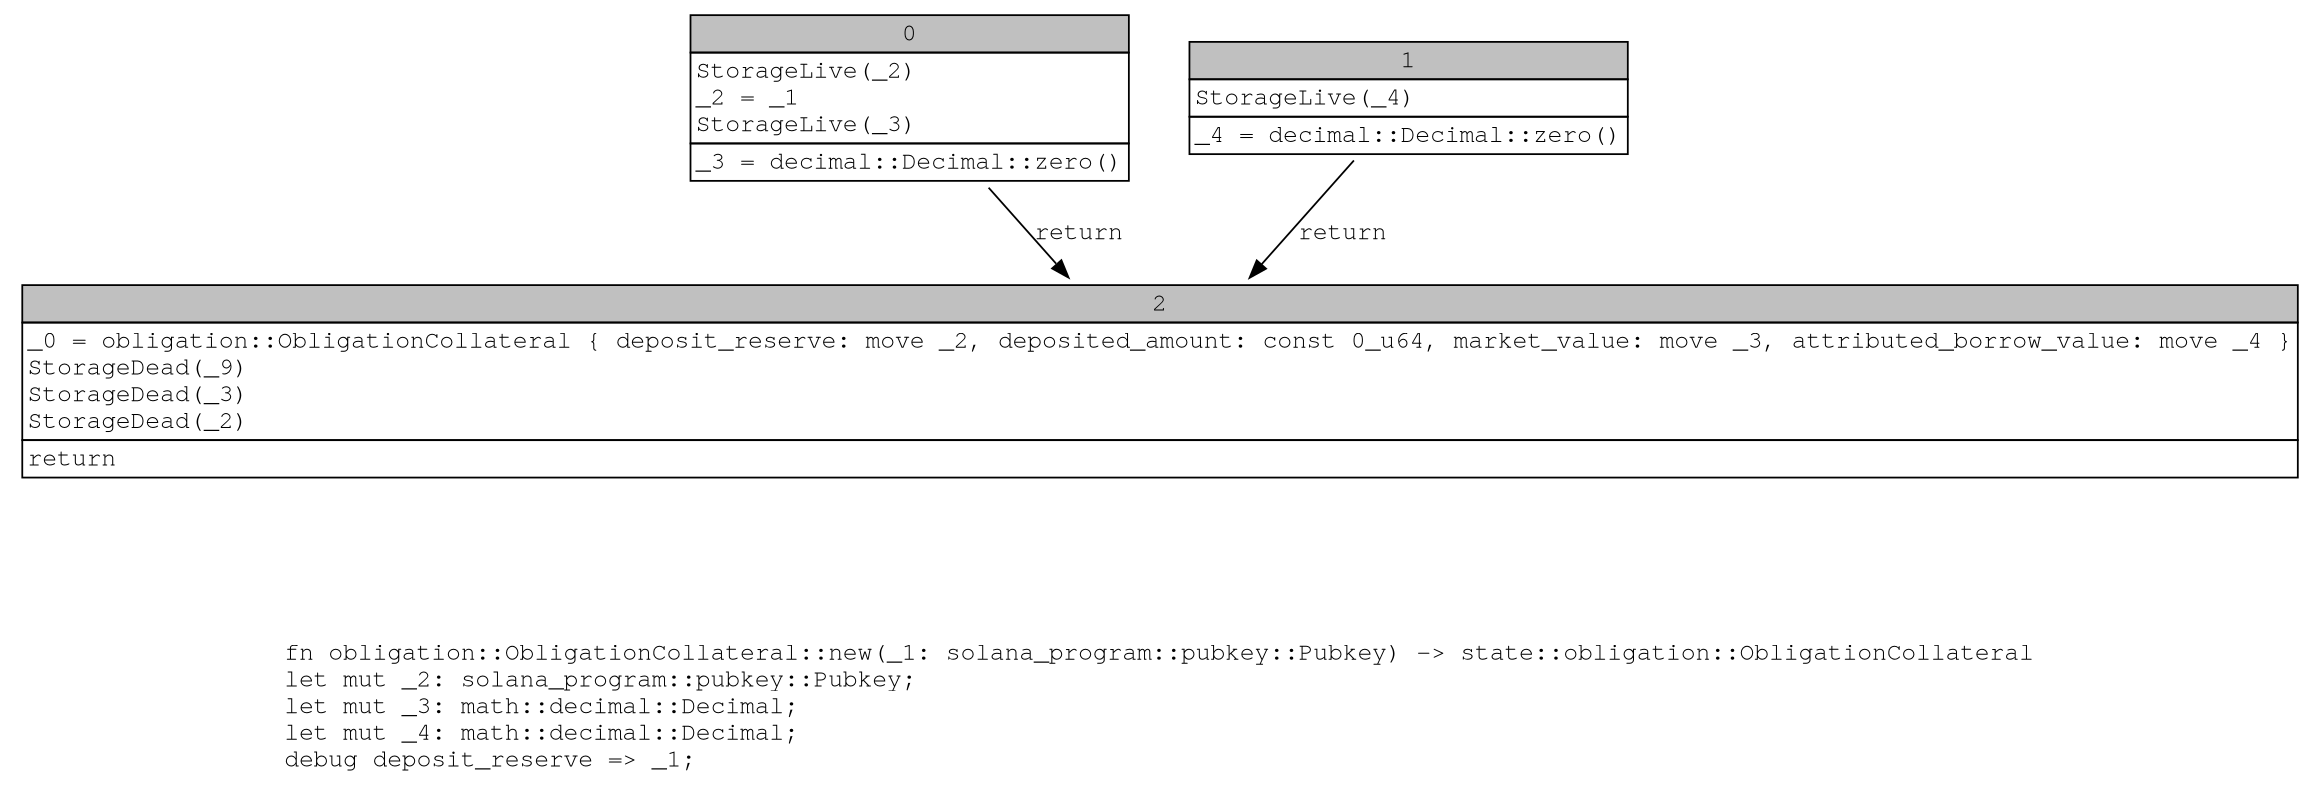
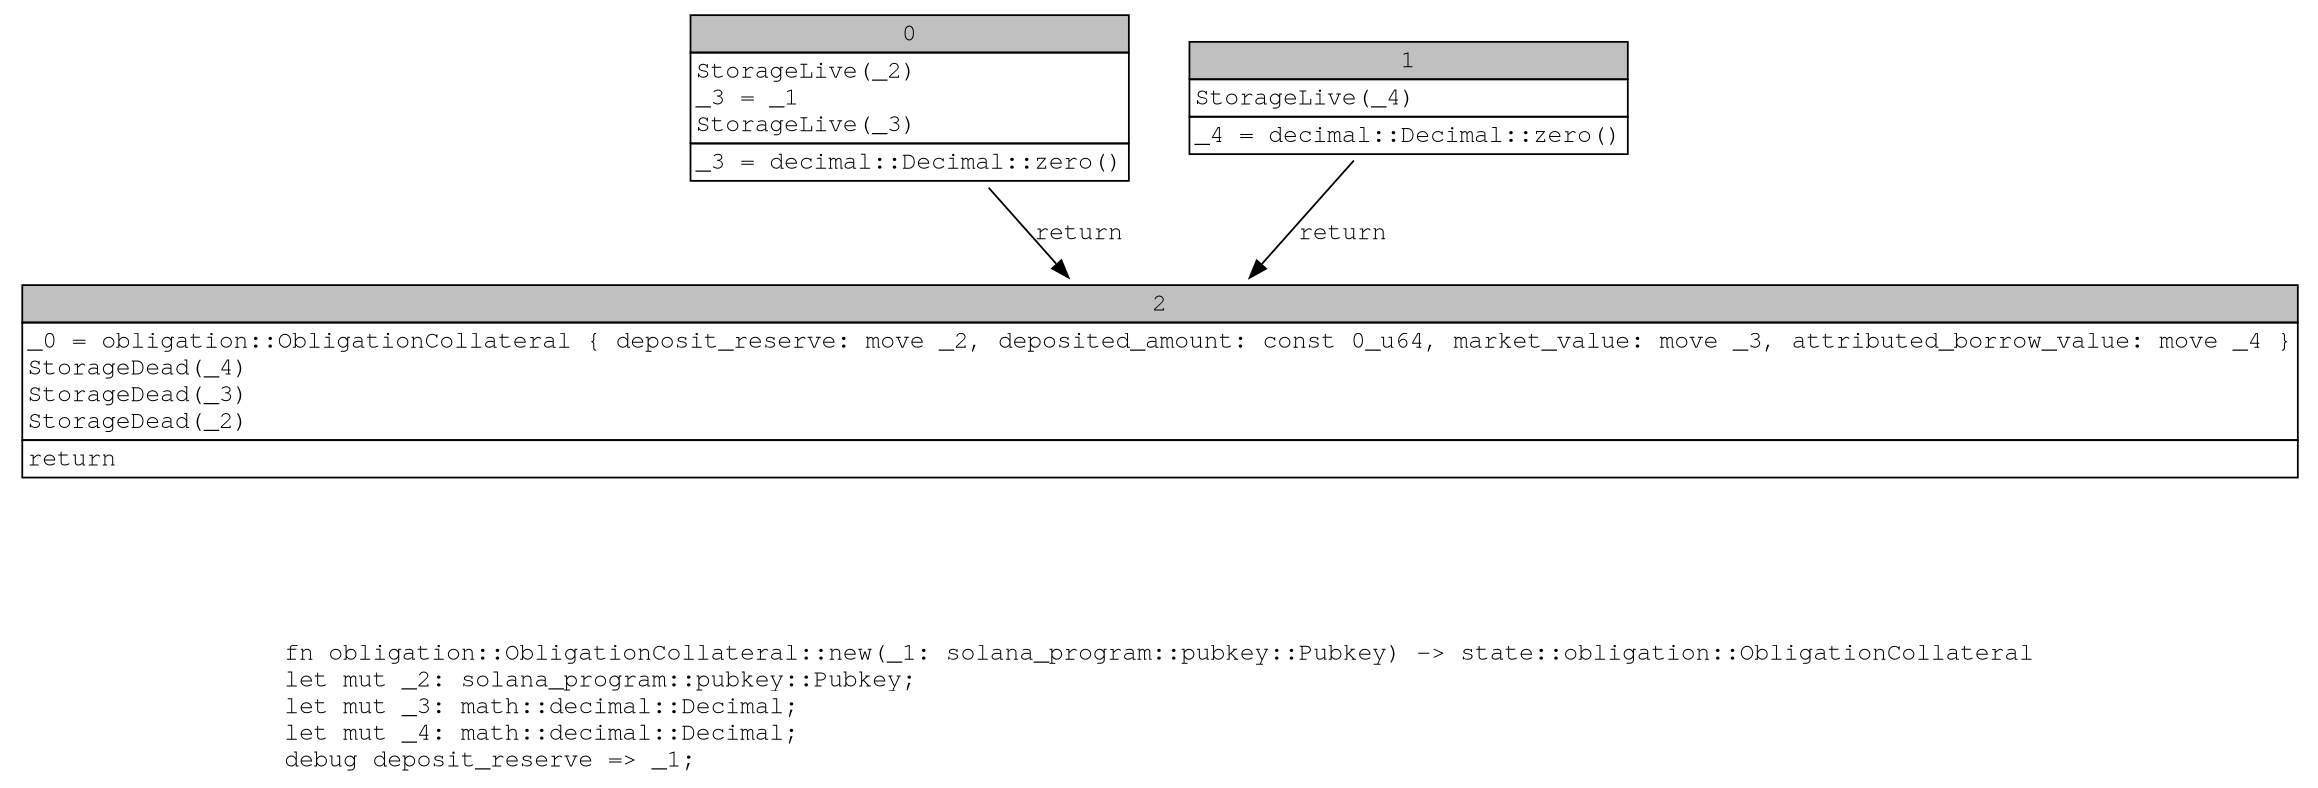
(748, 97) -> (748, 97)
(138, 367) -> (138, 367)
